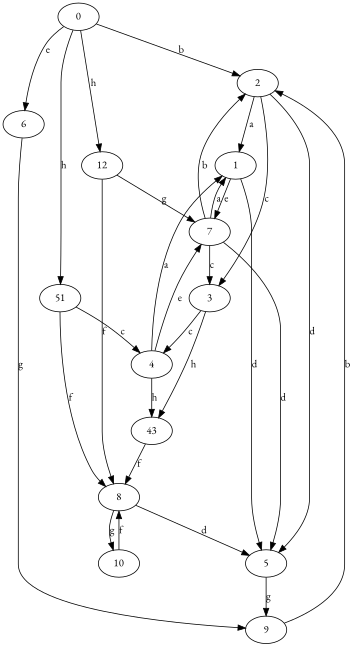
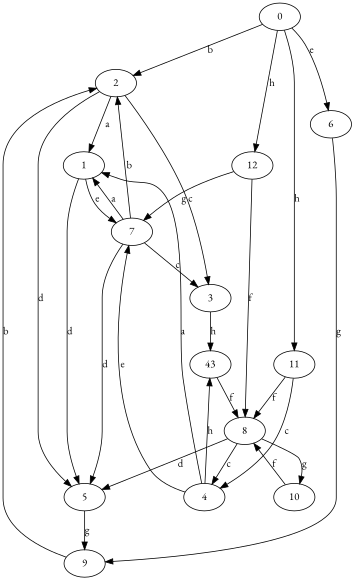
(60, 298) -> (294, 364)
(186, 330) -> (227, 461)
